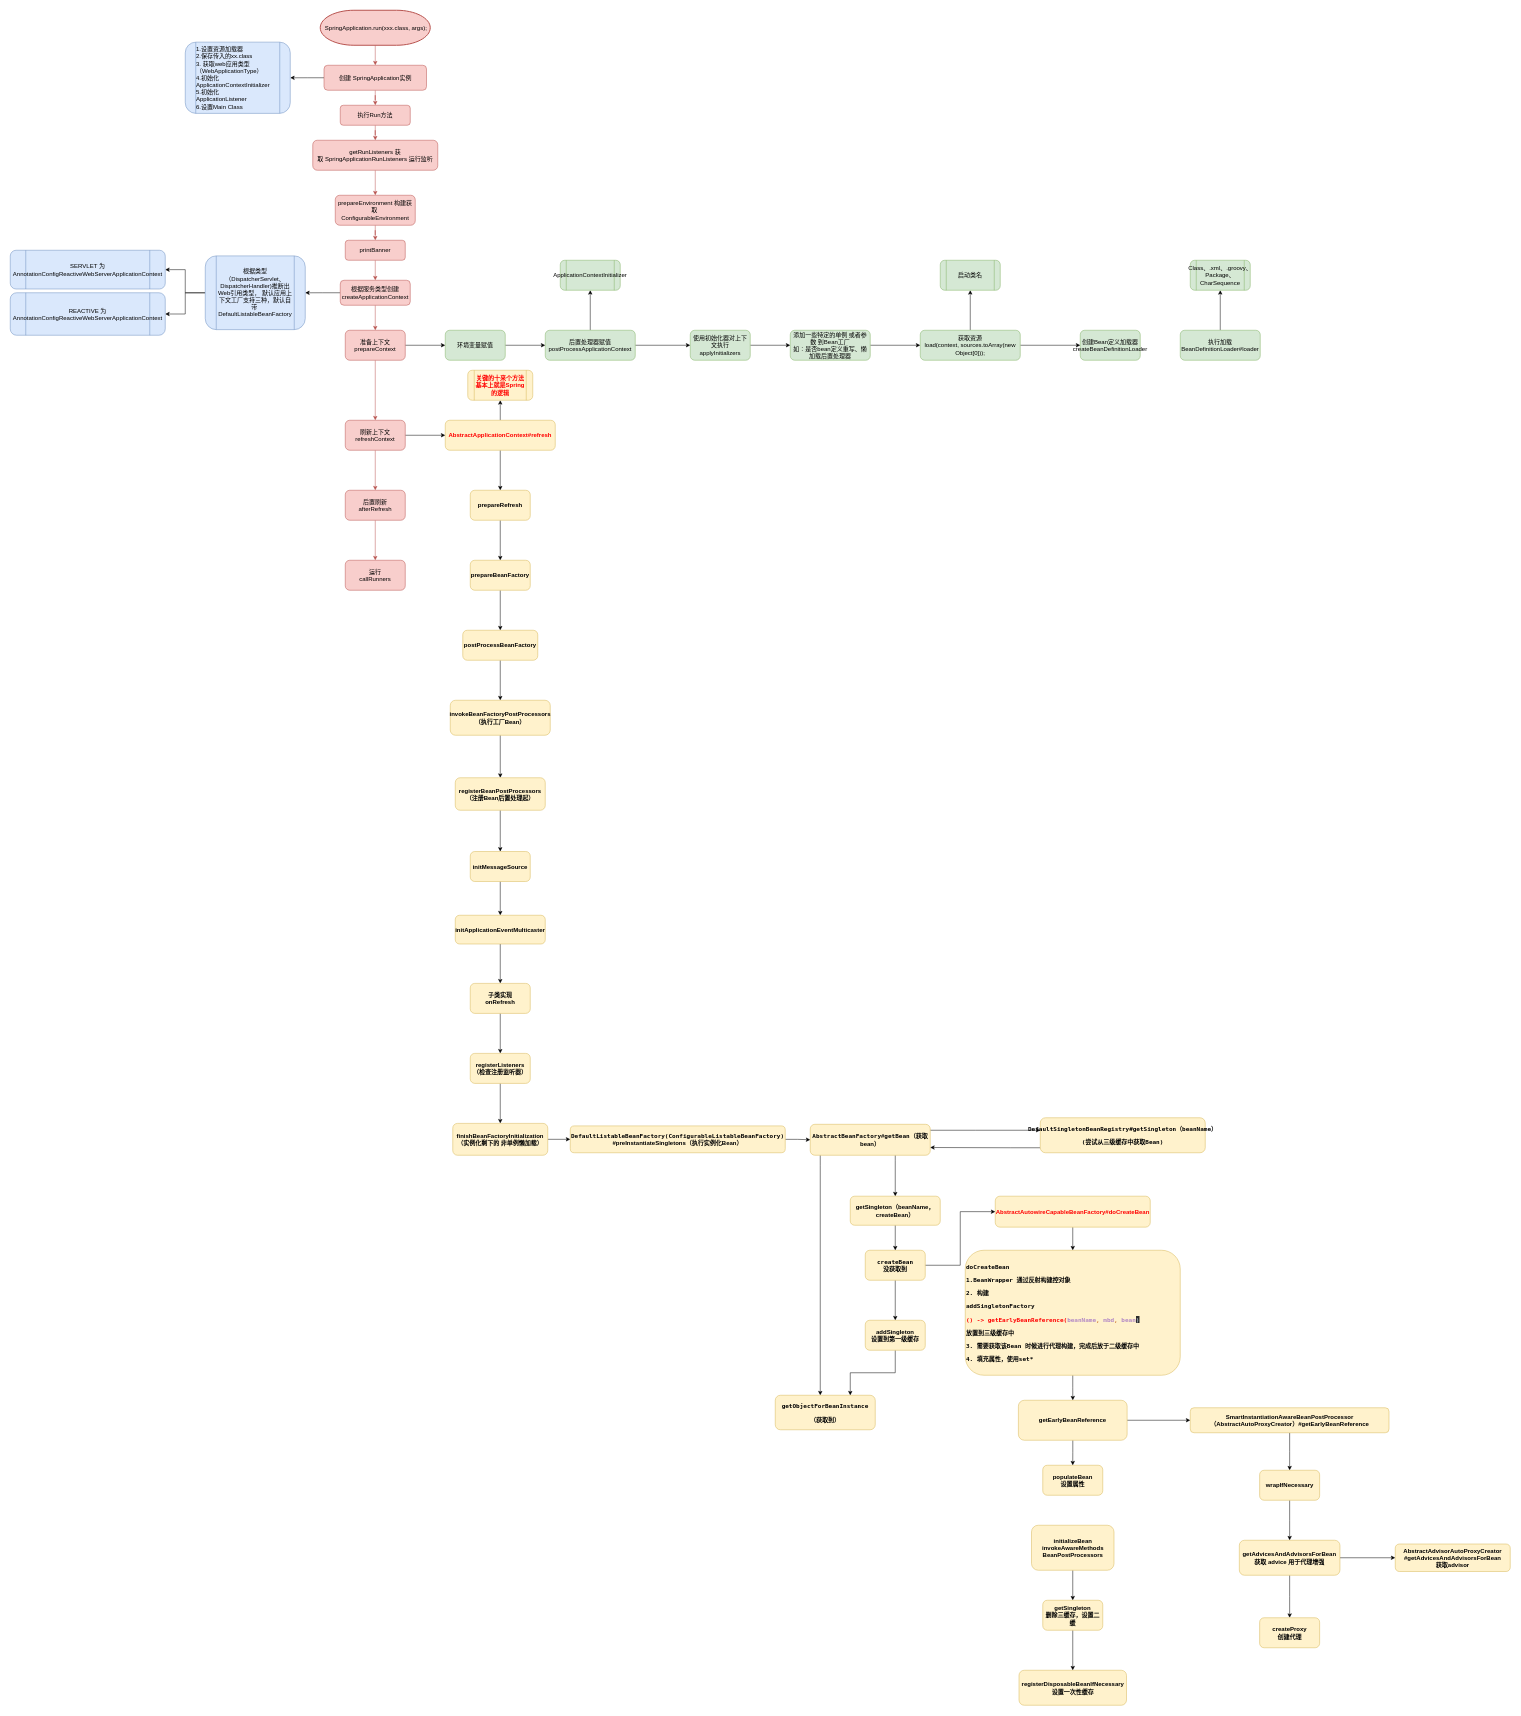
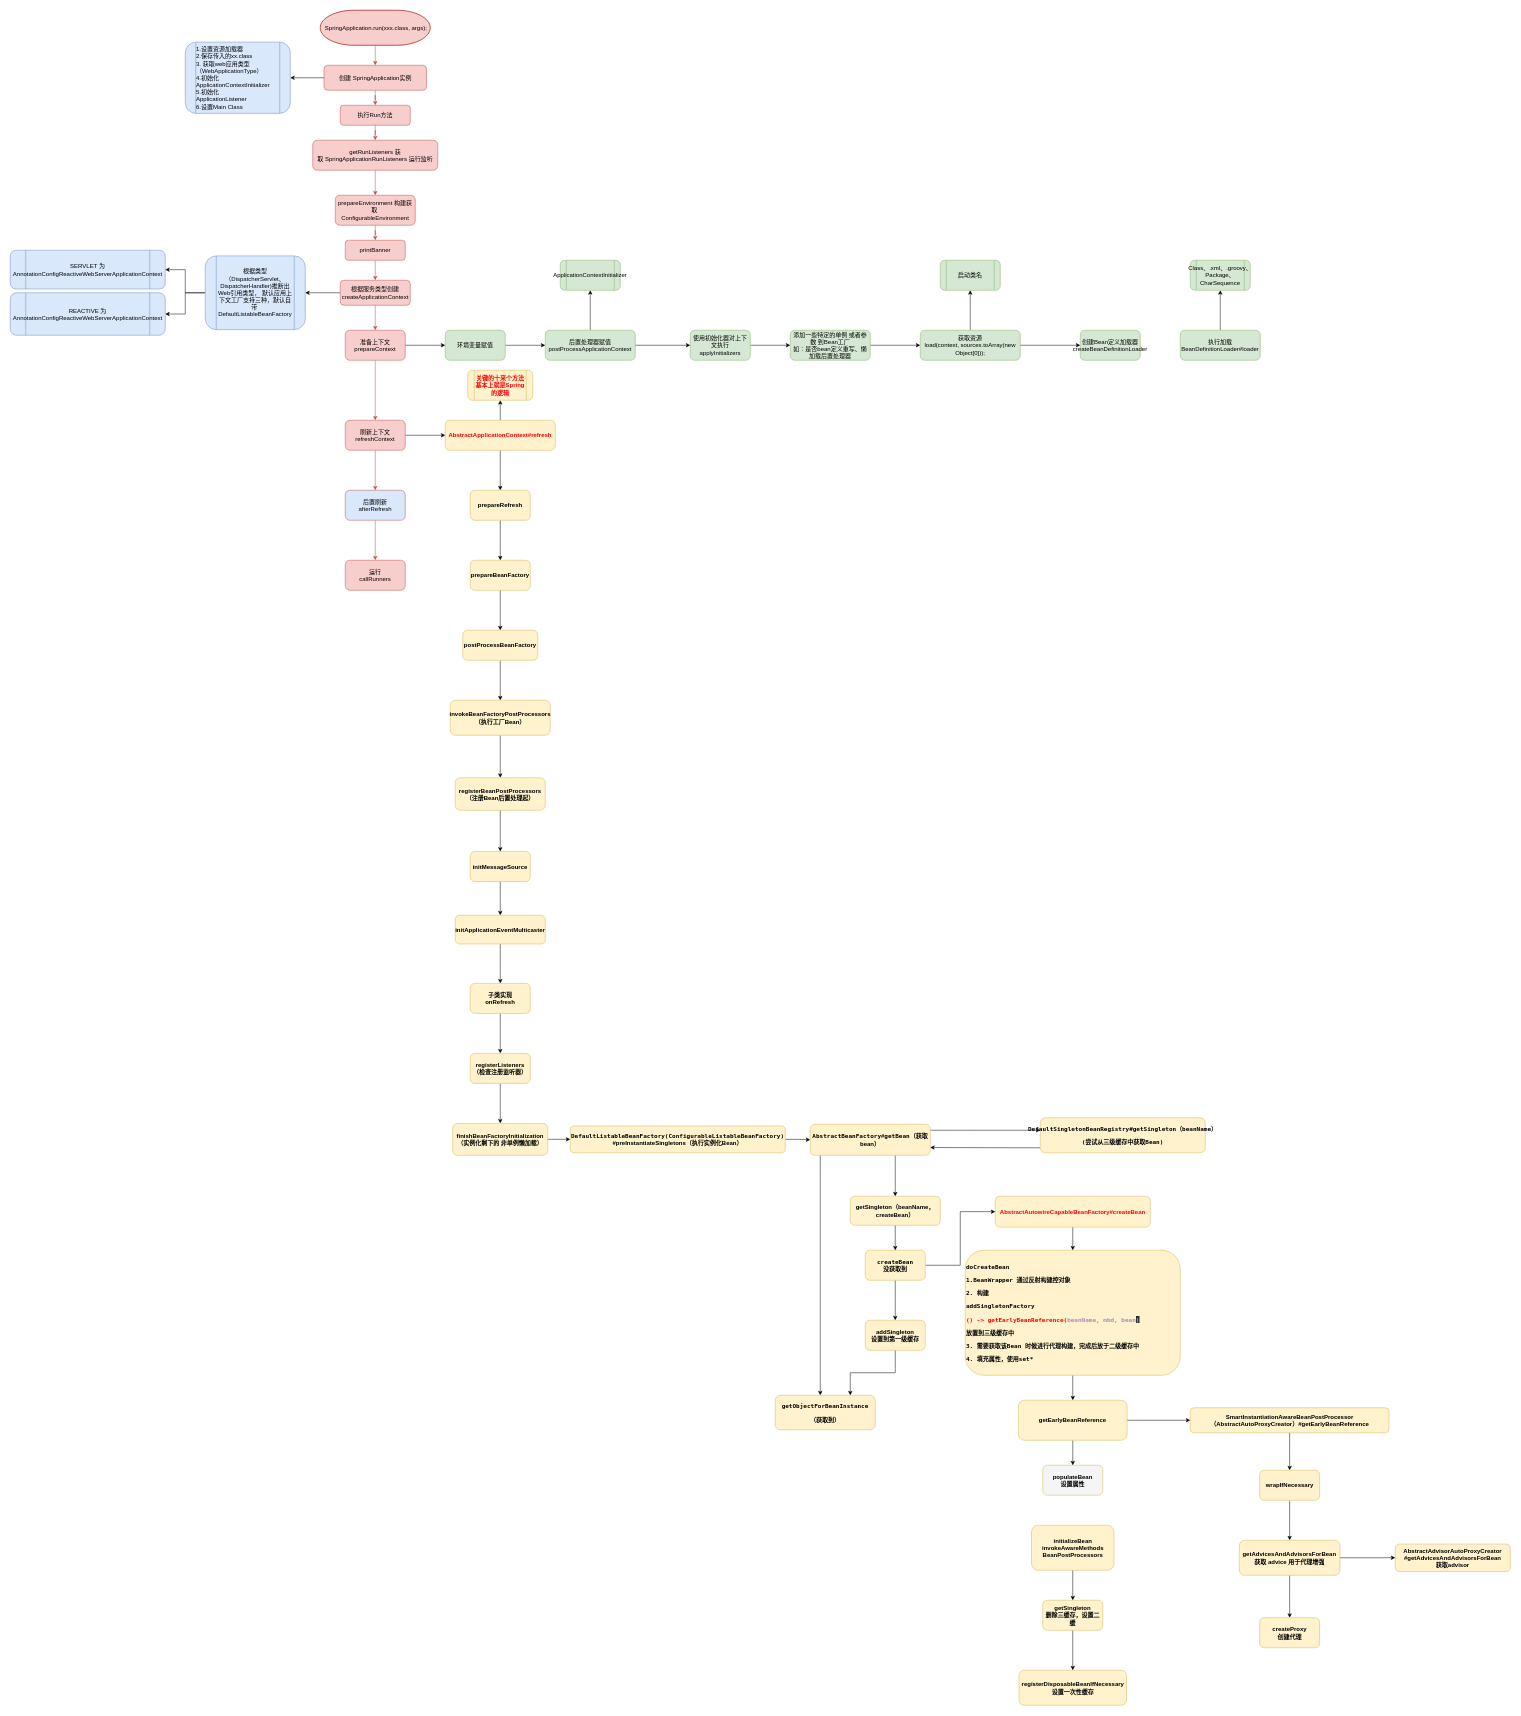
(375, 505) -> (375, 505)
(1073, 1212) -> (1073, 1212)
(1073, 1480) -> (1073, 1480)
